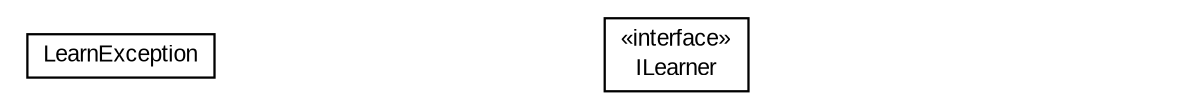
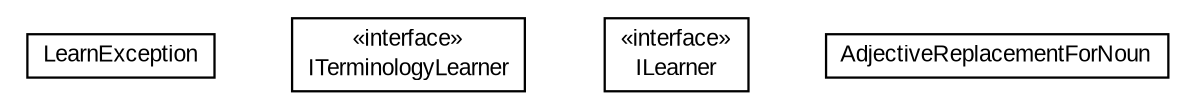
none -> (408, 55)
none -> (997, 55)
